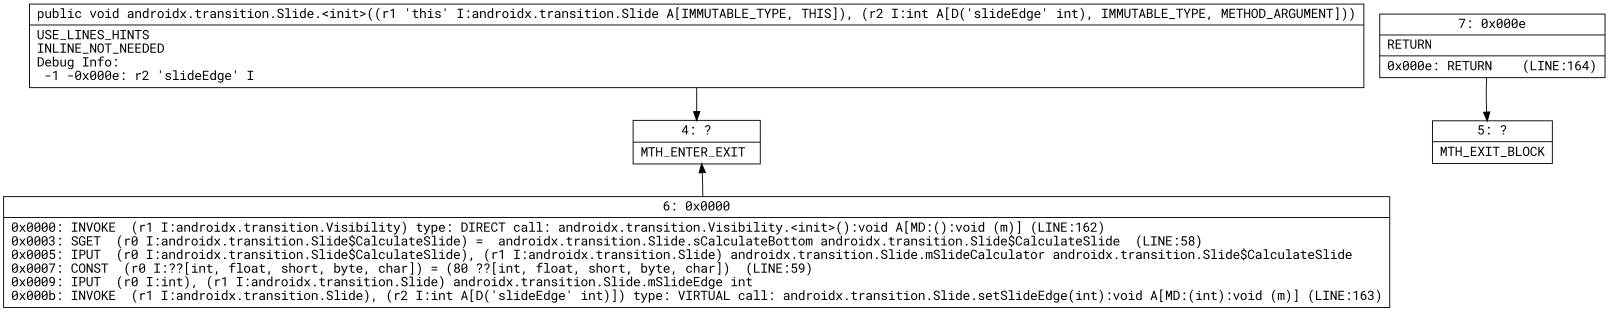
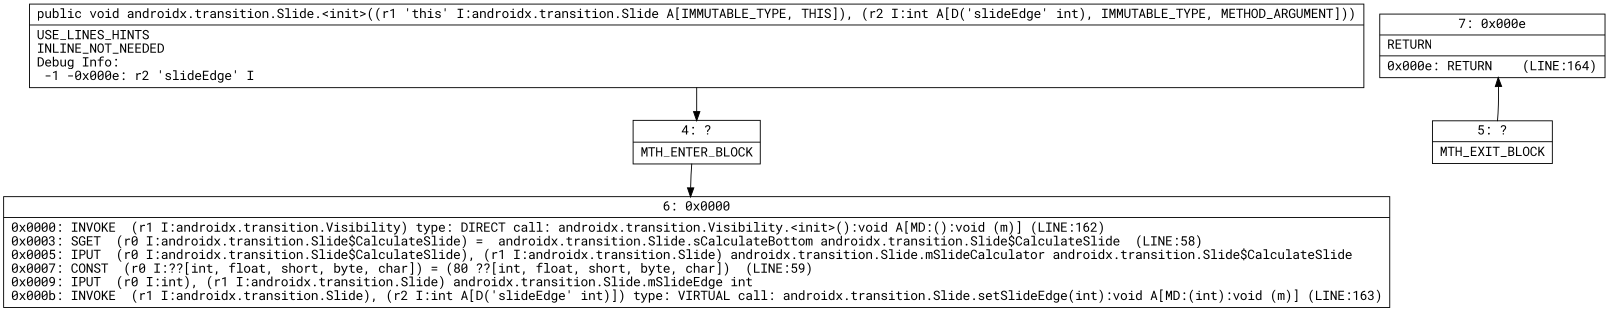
(1486, 95) -> (1498, 104)
(693, 153) -> (697, 153)
(703, 185) -> (691, 176)
